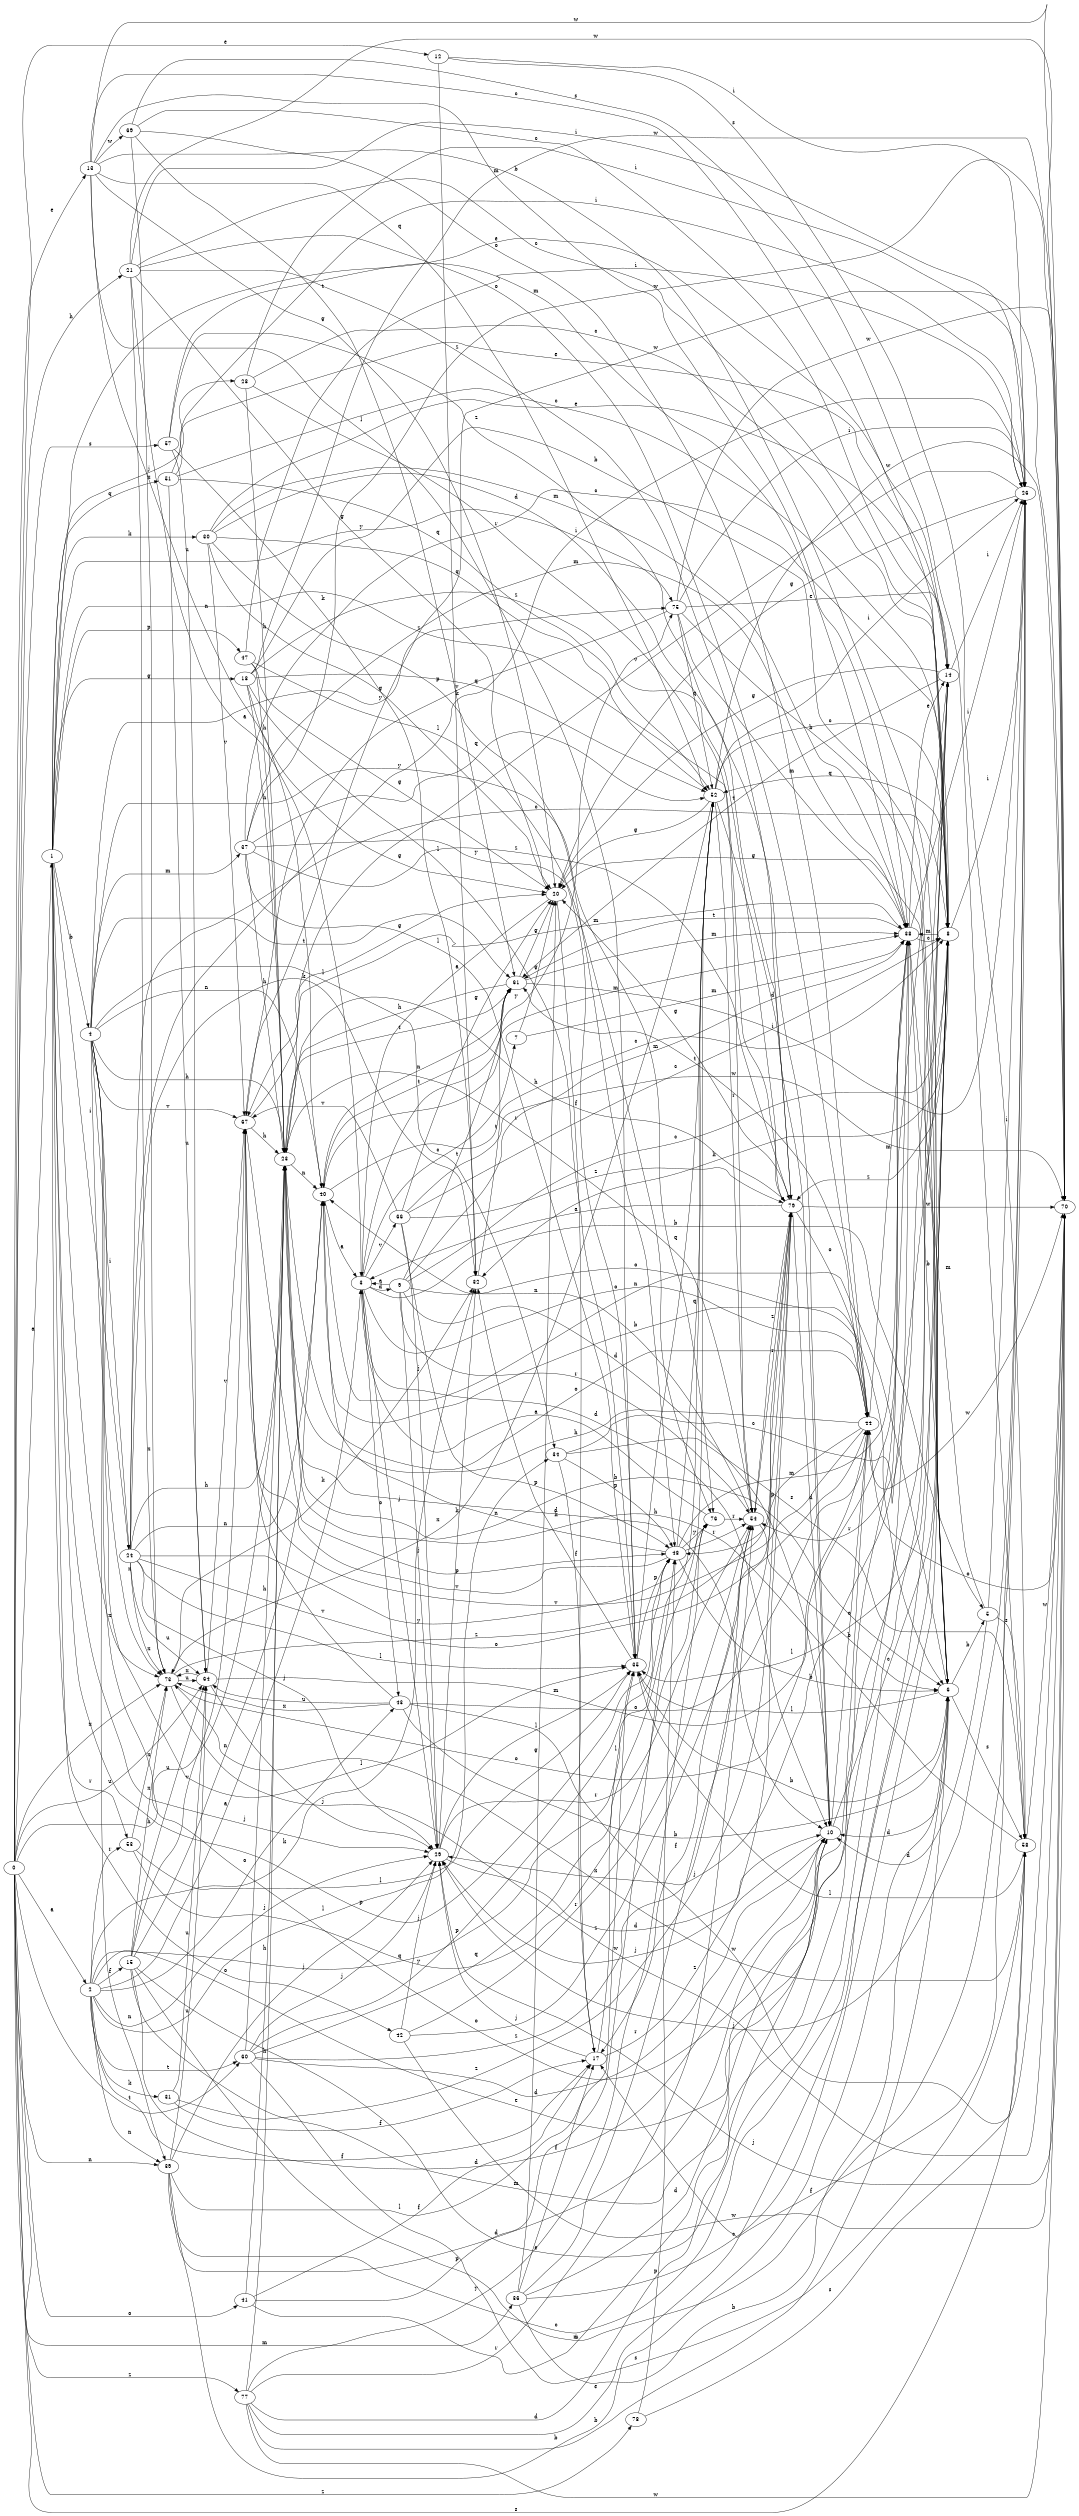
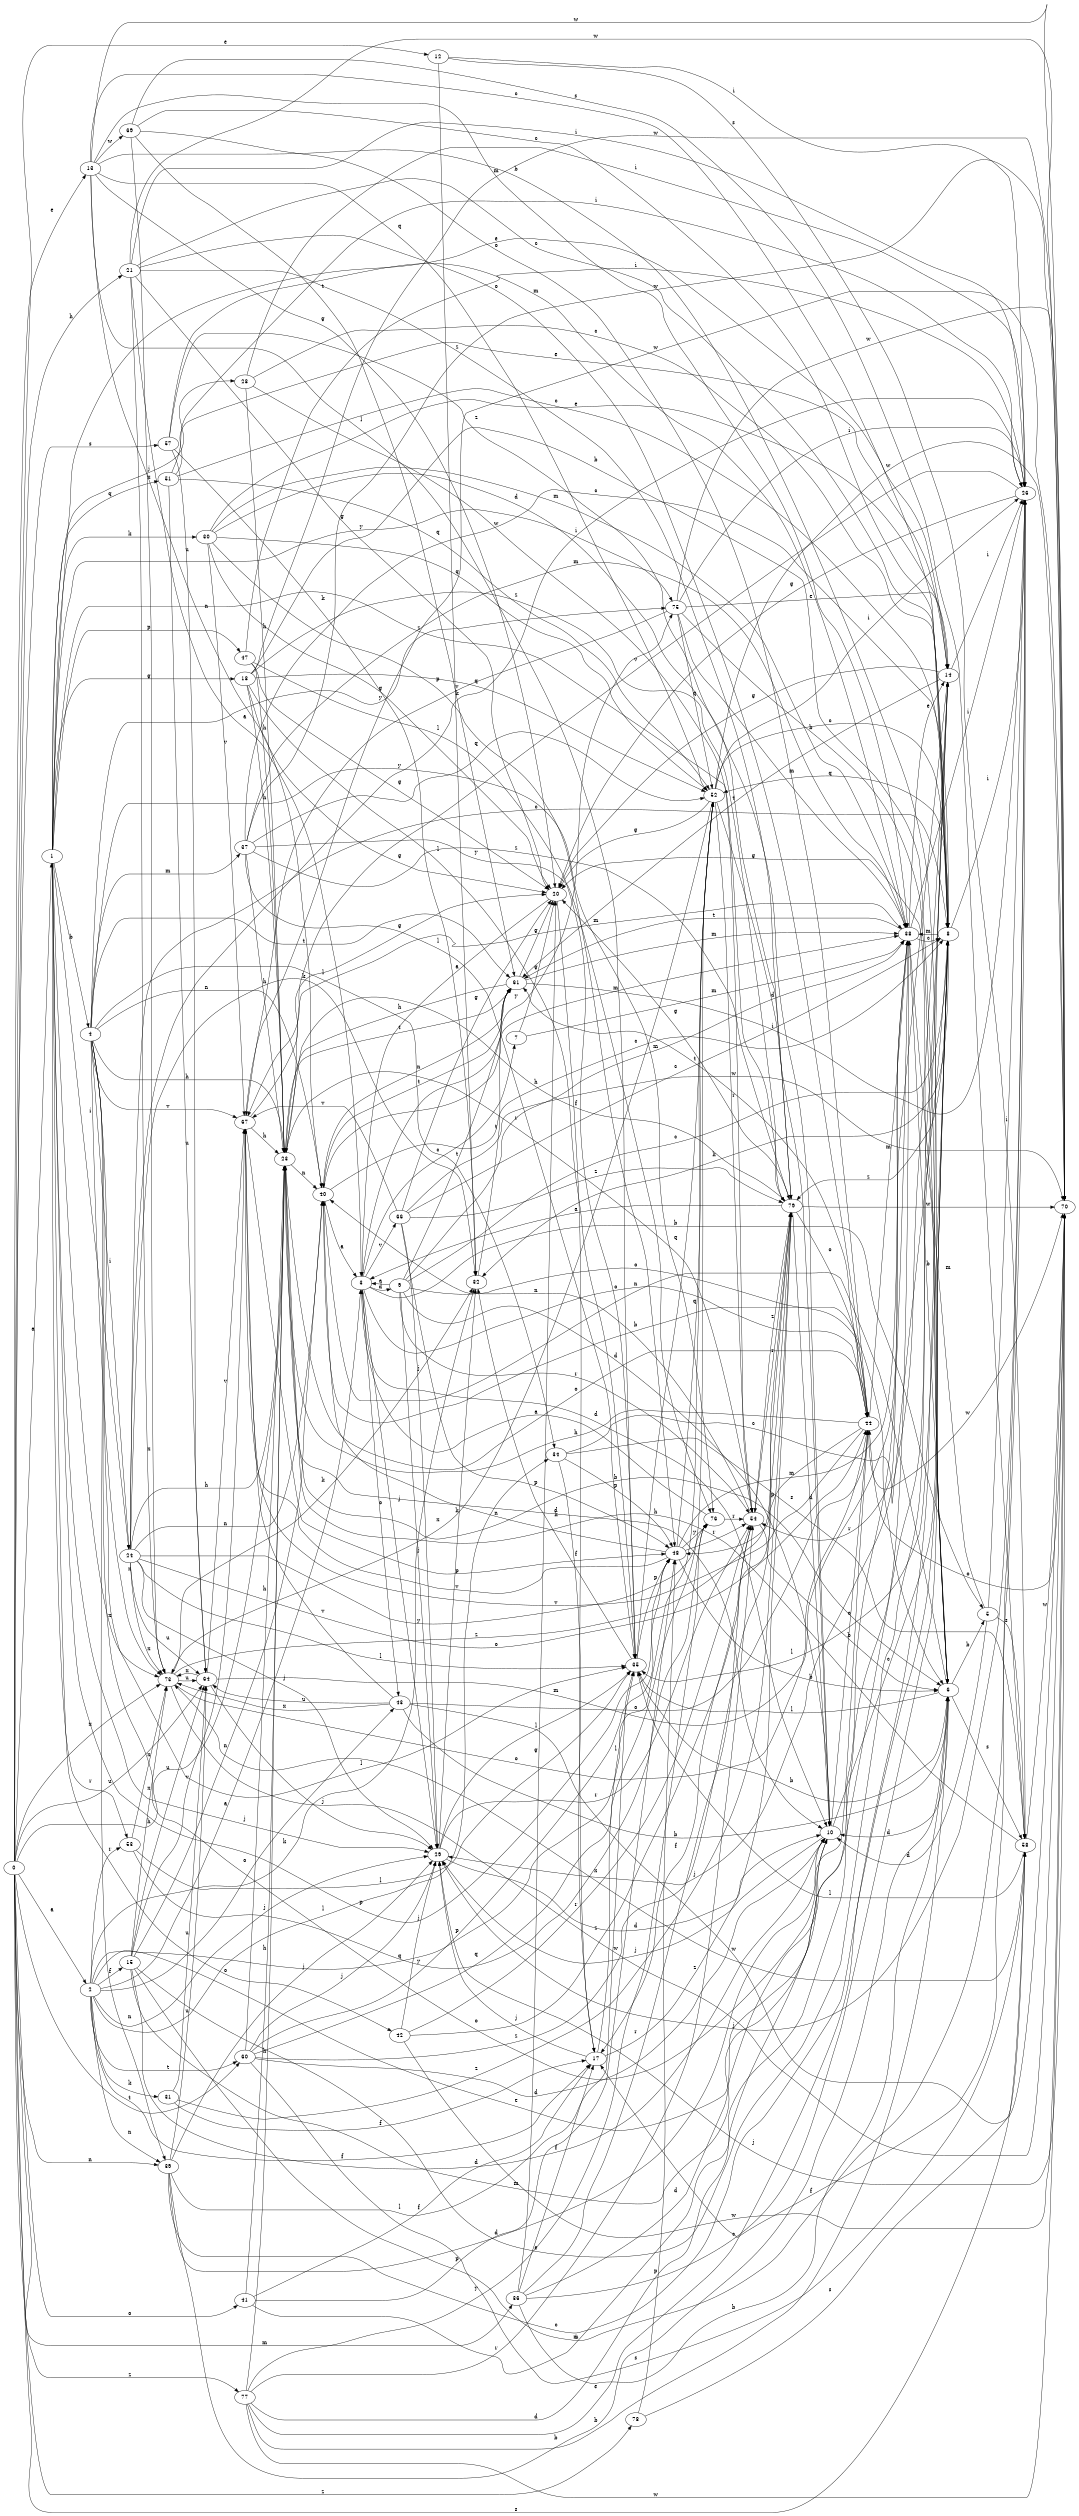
(496, 524) -> (496, 524)
